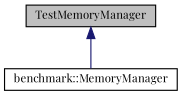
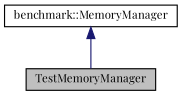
(91, 54) -> (91, 54)
